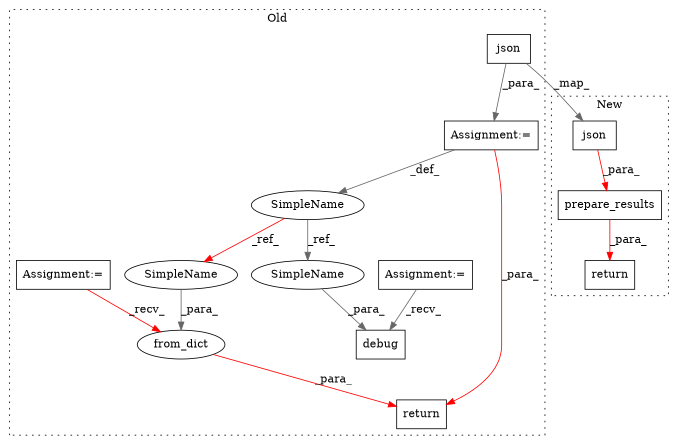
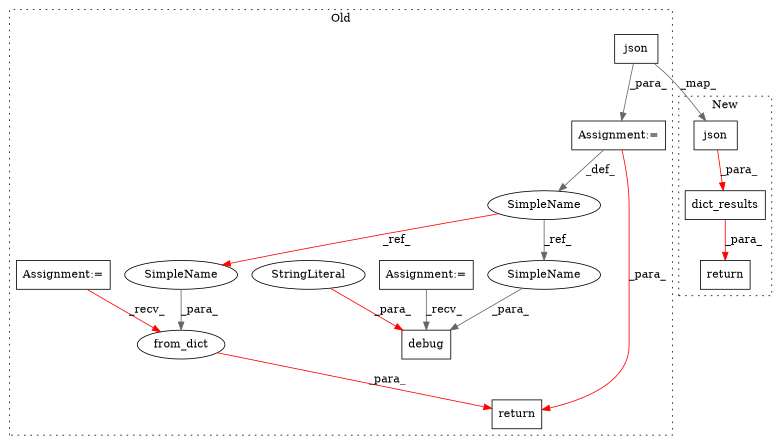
(610, 205) -> (725, 205)
none -> (309, 275)
